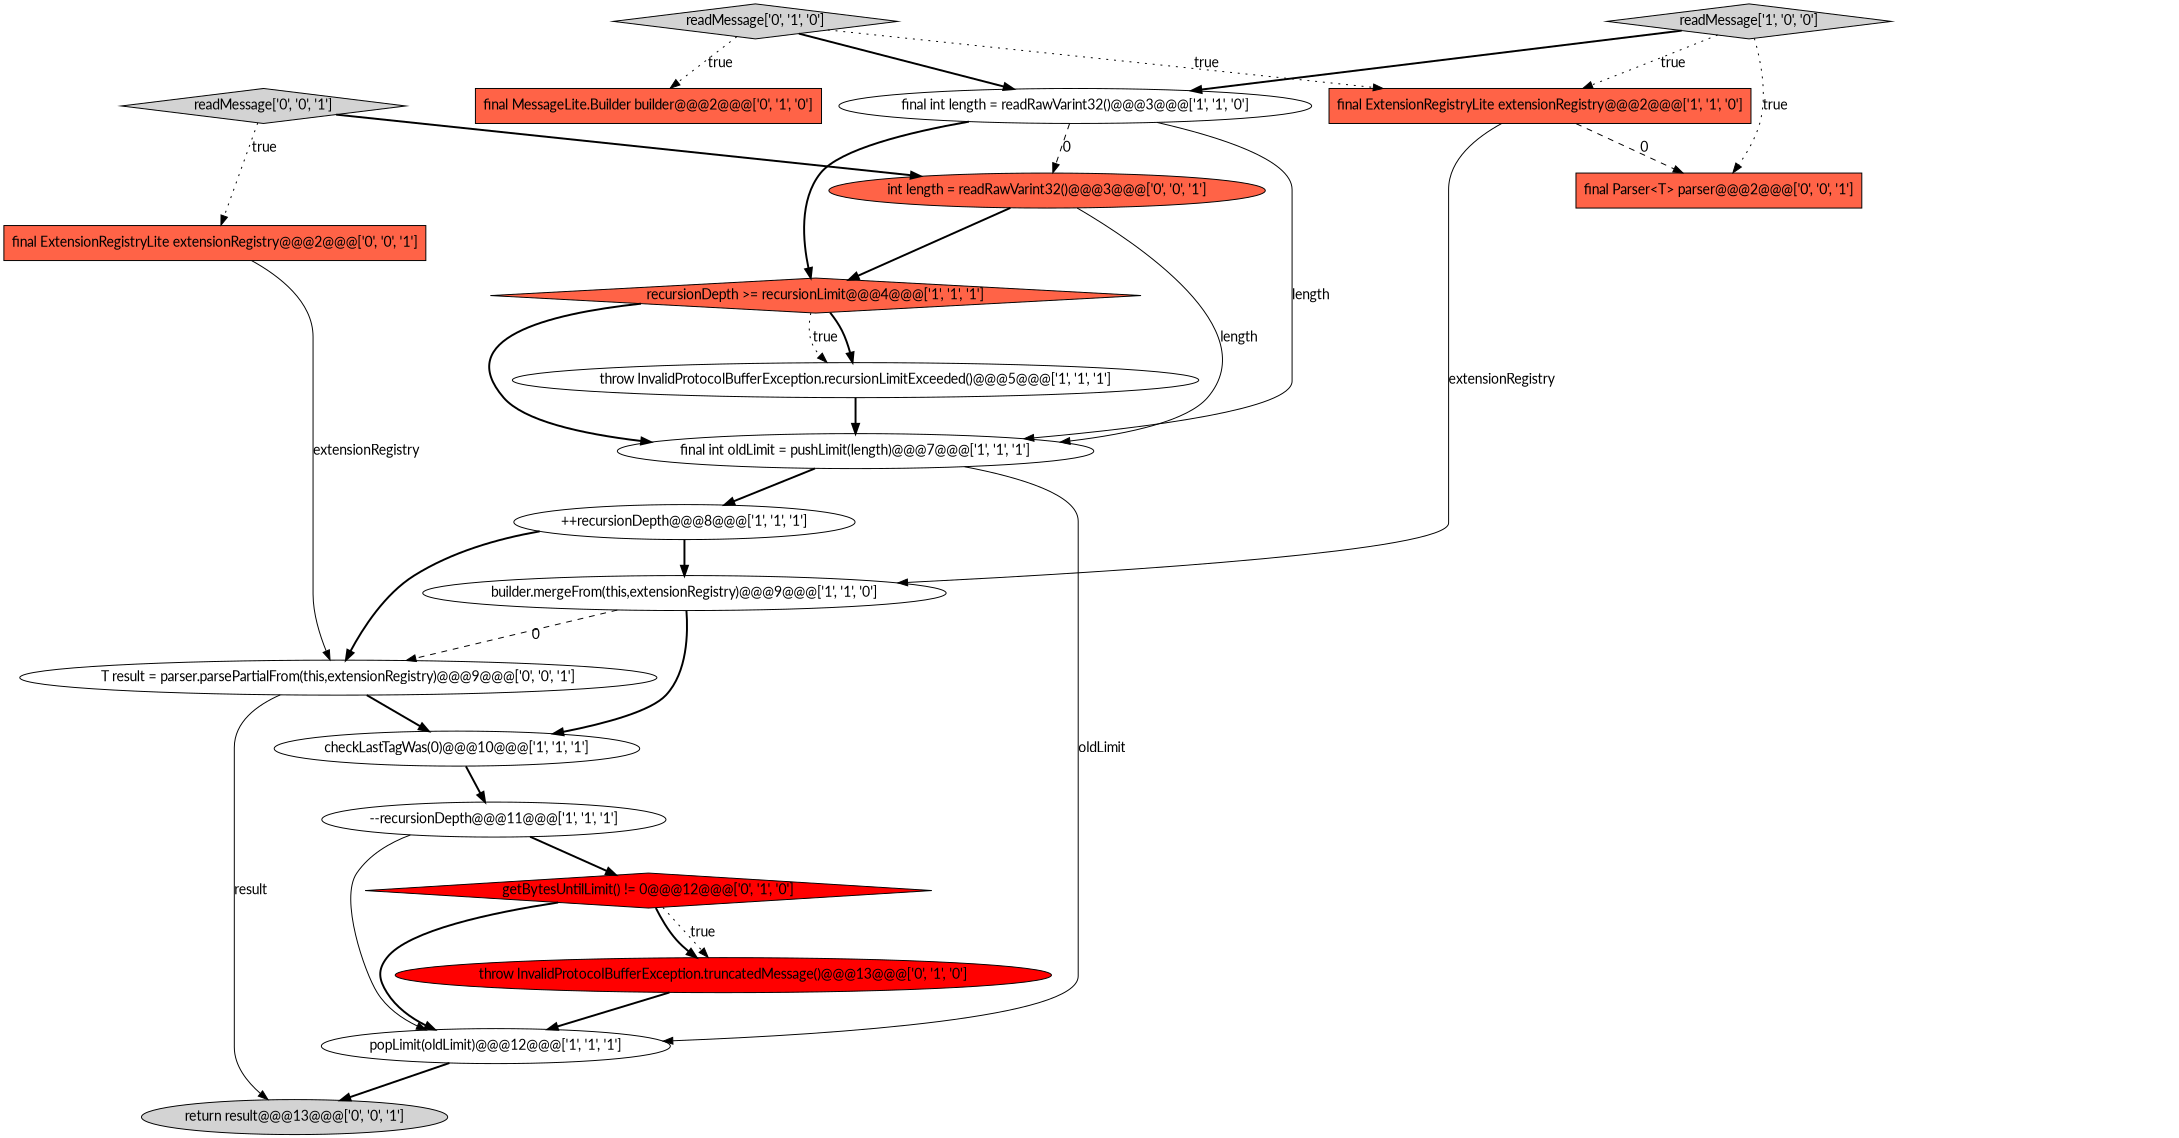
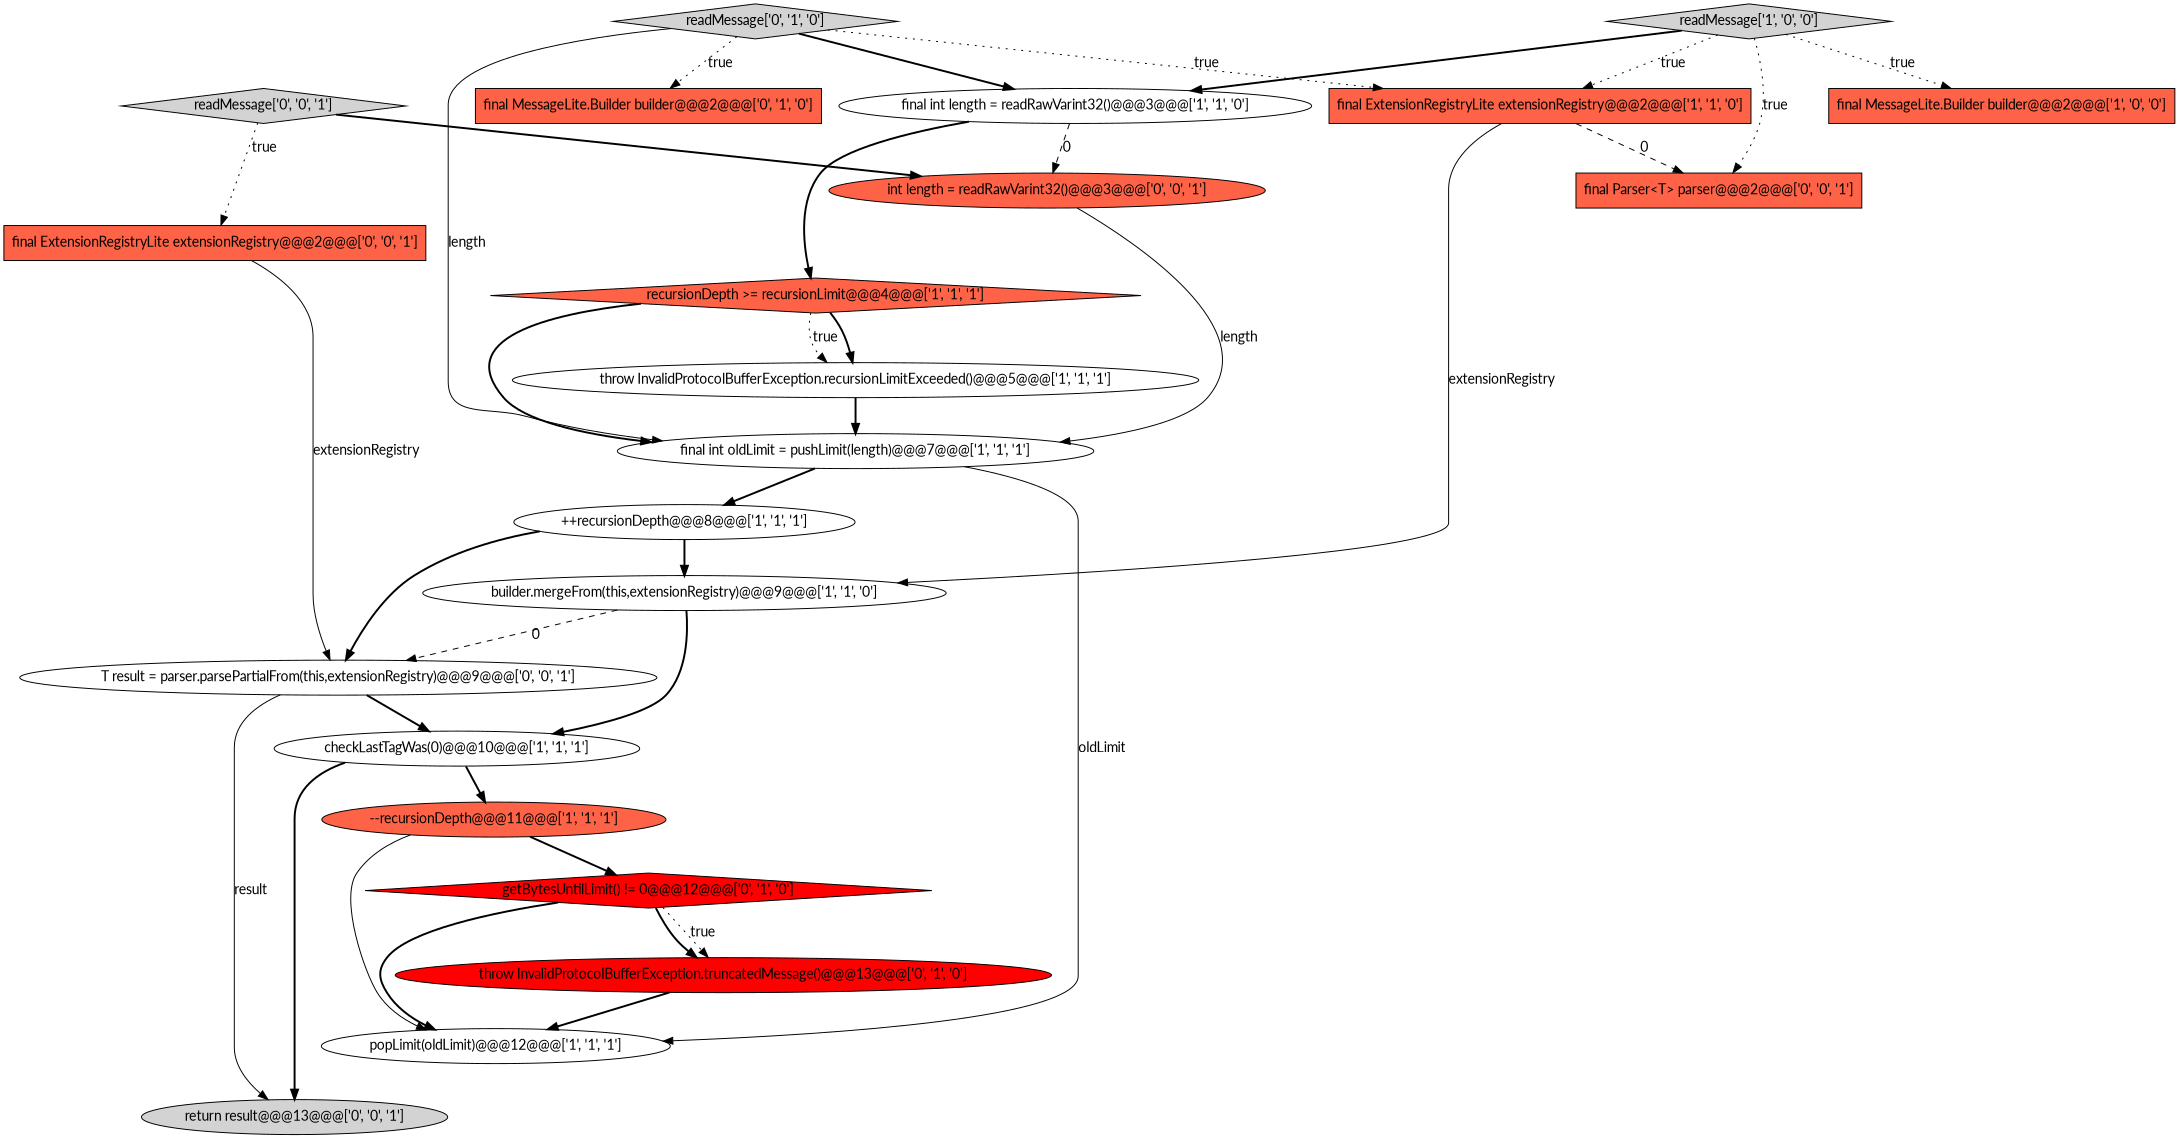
none -> (2002, 106)
(934, 242) -> none
(1292, 342) -> (448, 232)
(494, 820) -> (494, 820)
(400, 1080) -> (295, 914)
